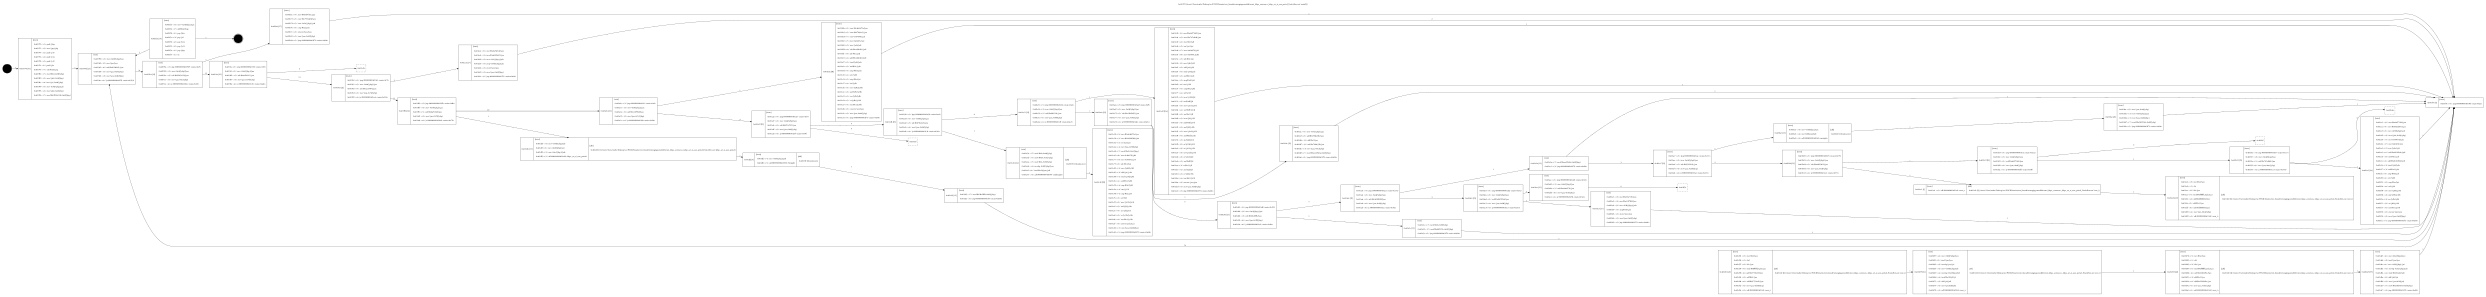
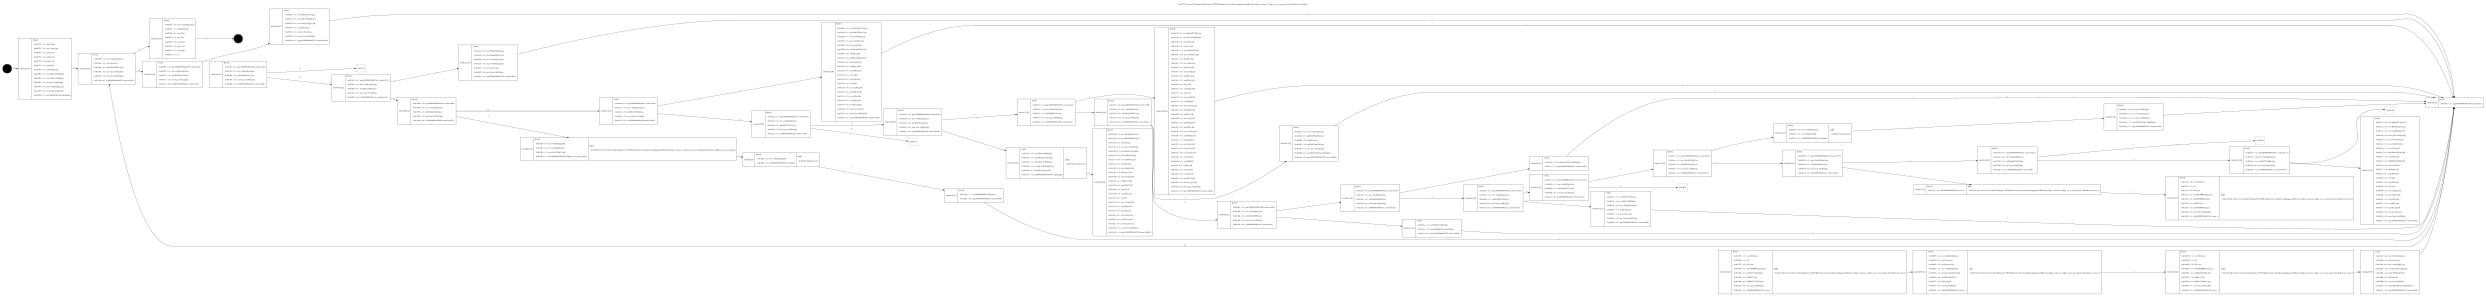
(143, 52) -> (140, 50)
(205, 74) -> none
(2434, 124) -> none
(1620, 163) -> (1620, 176)
